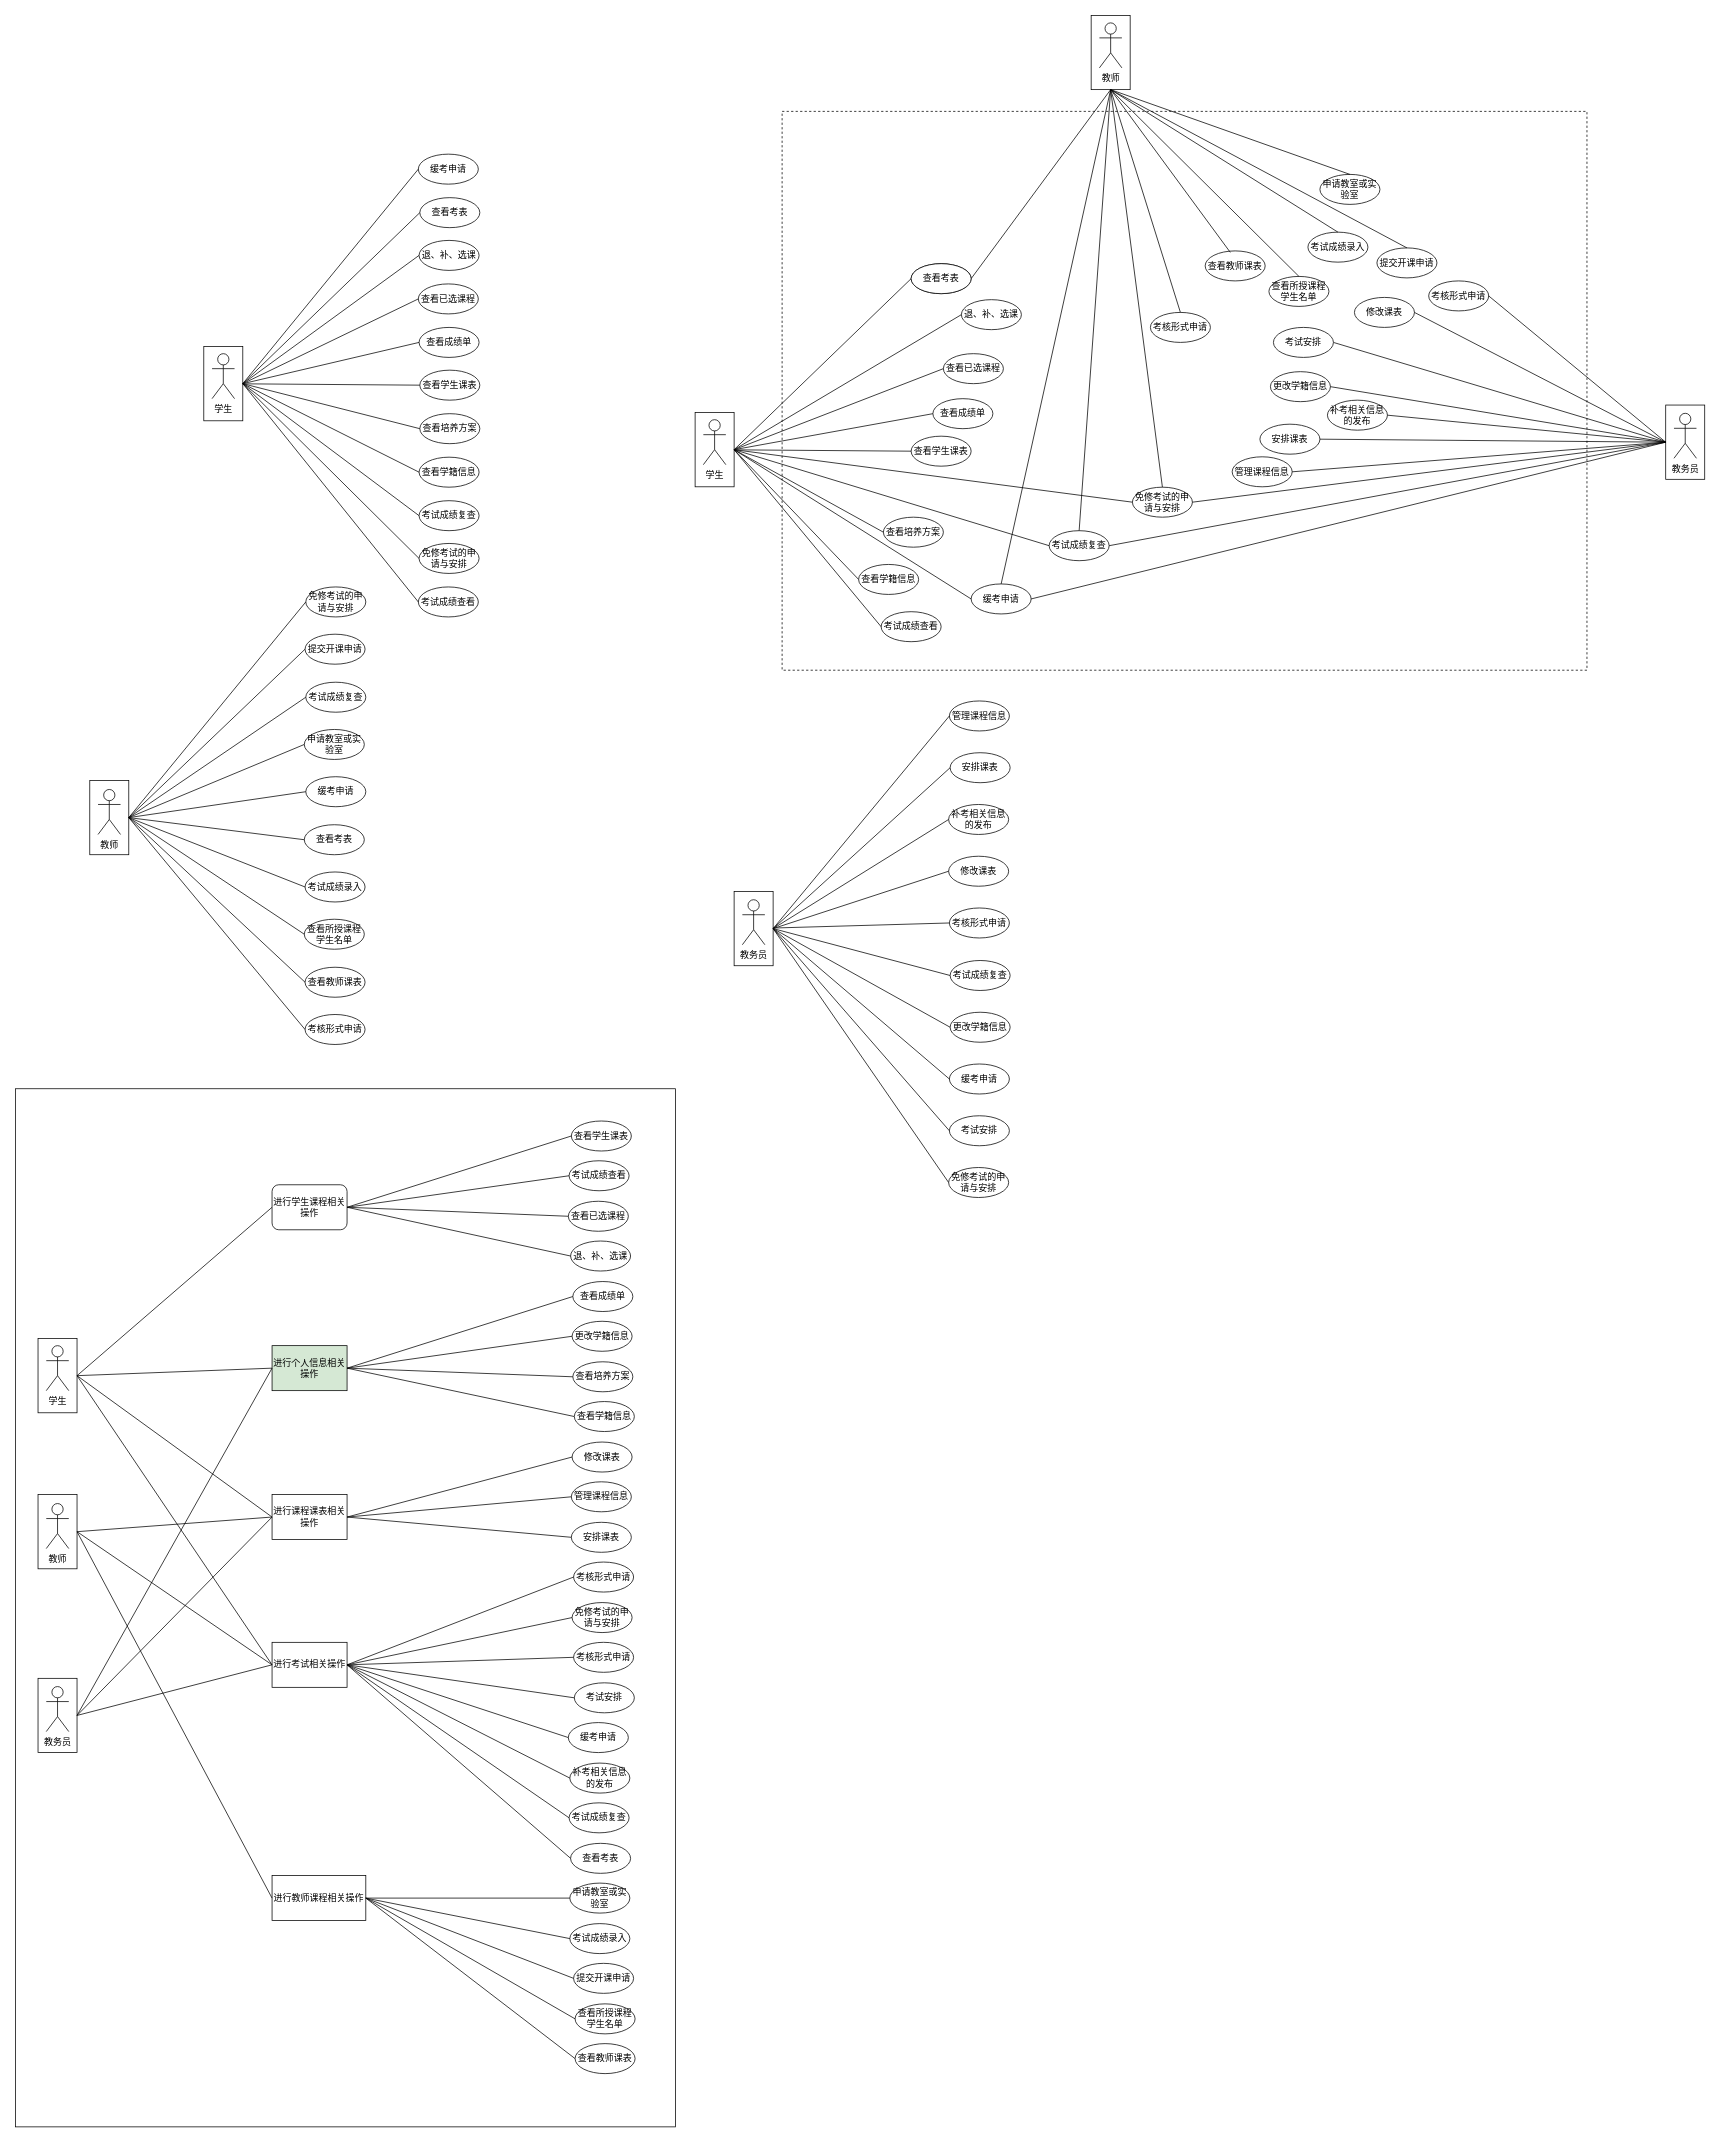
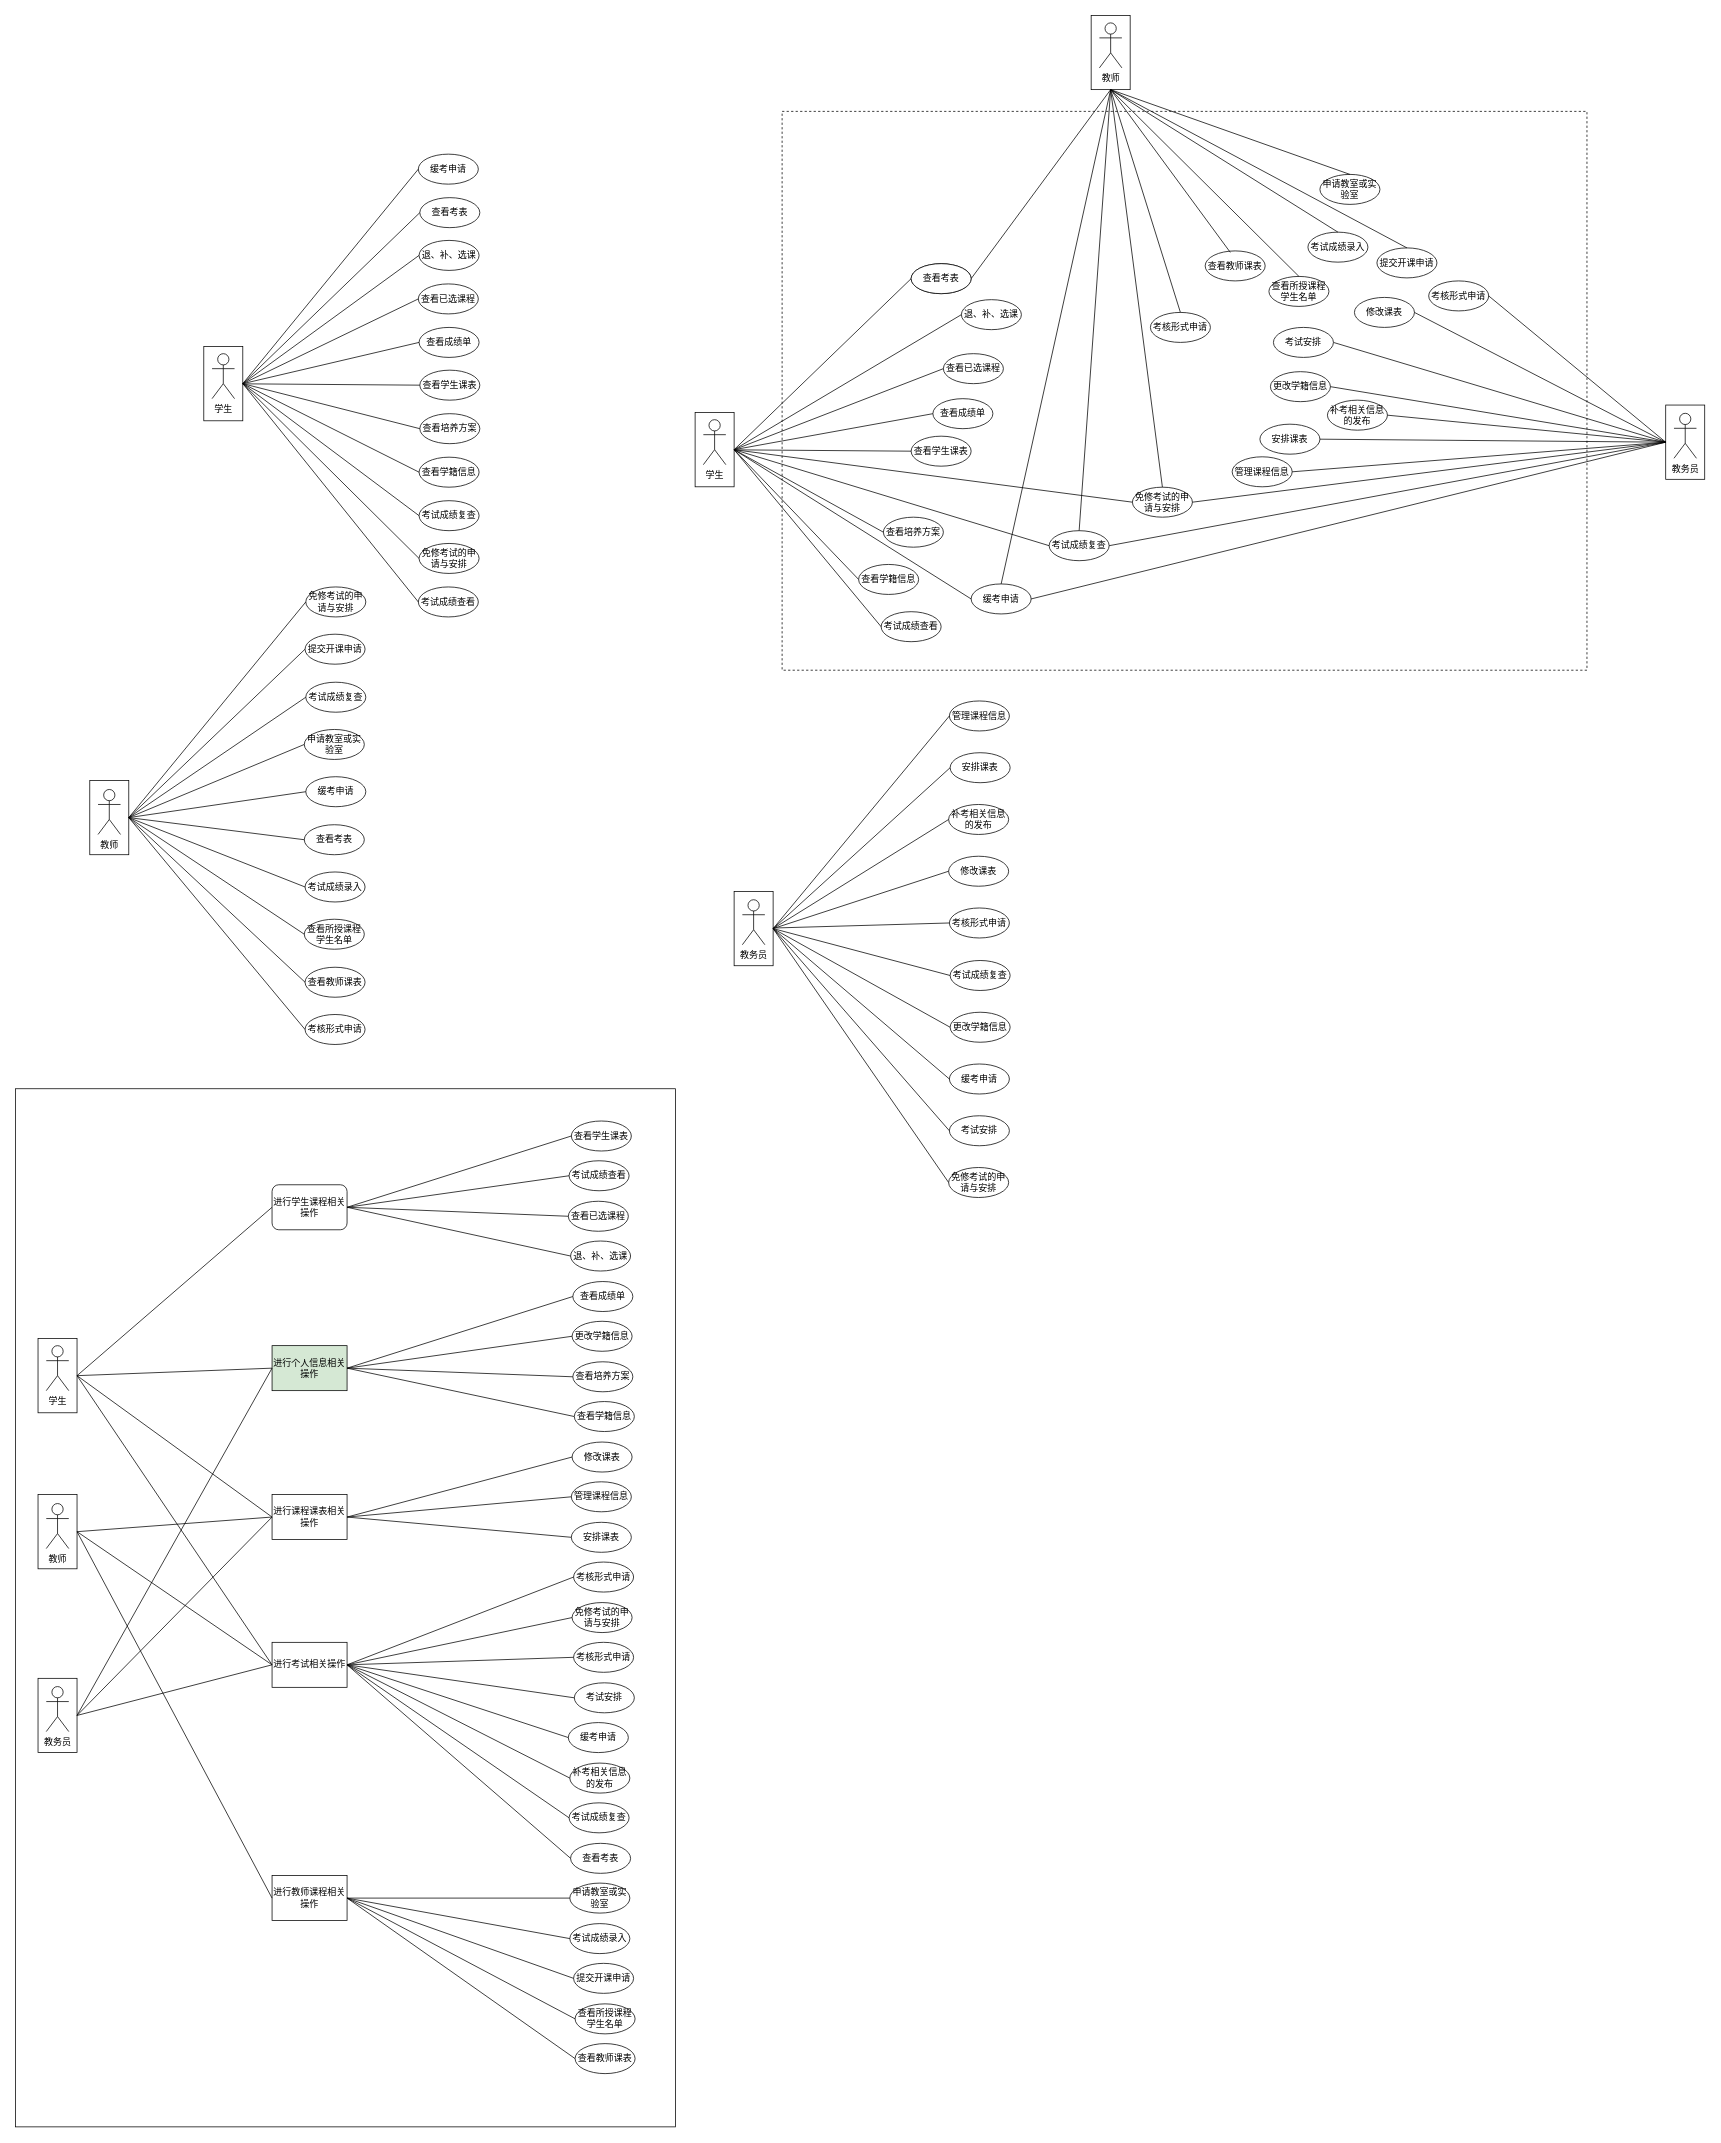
(319, 1898) -> (309, 1898)
